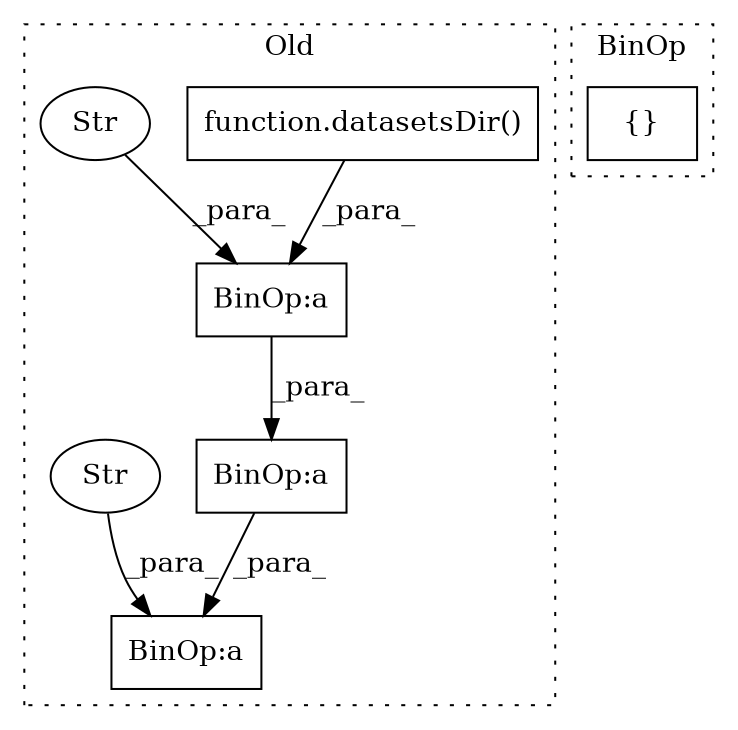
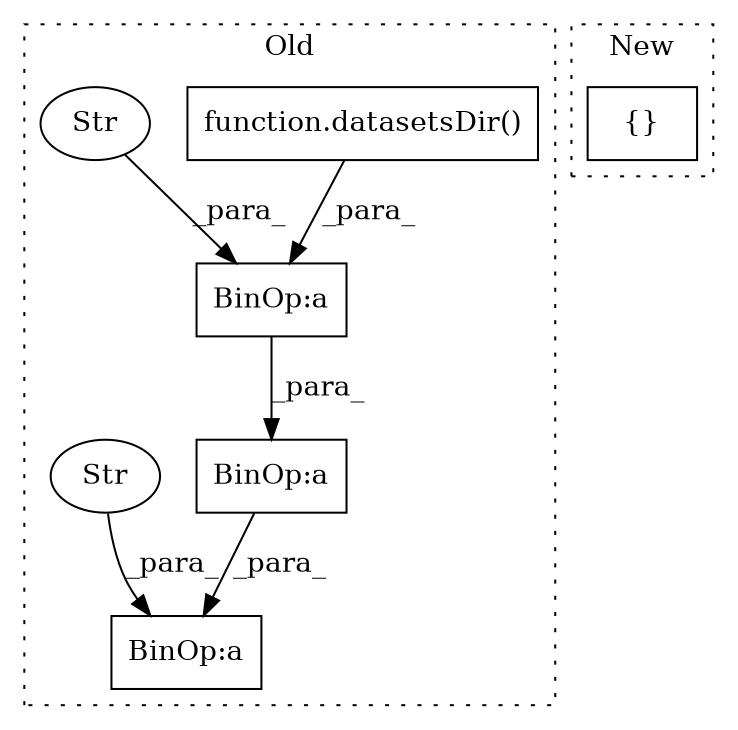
(642, 48) -> (642, 48)
